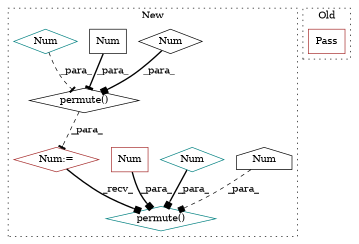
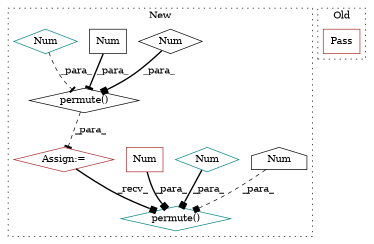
(56, 160) -> (64, 160)
